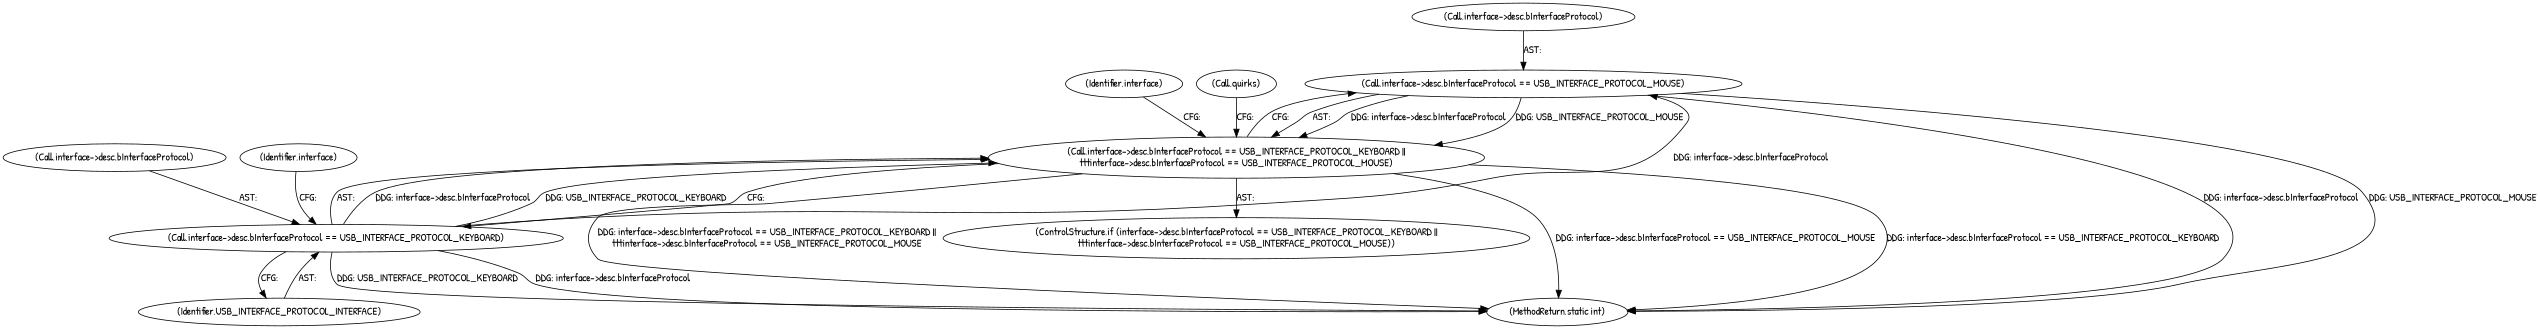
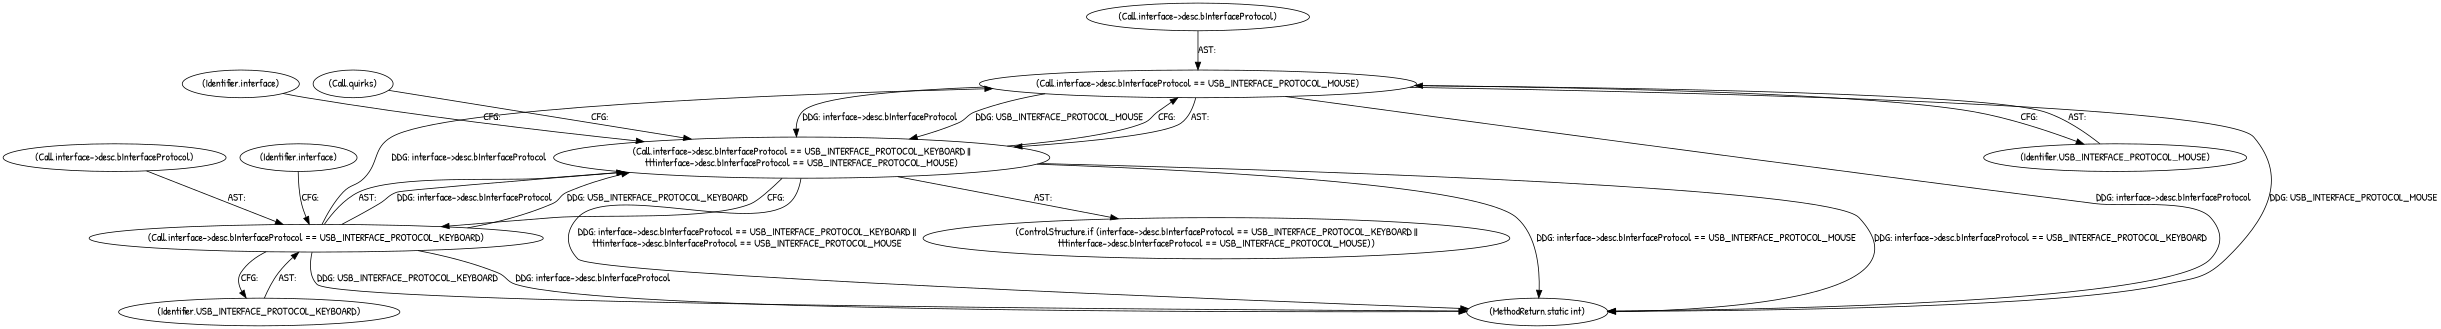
none -> (2115, 158)
(279, 312) -> (259, 312)
